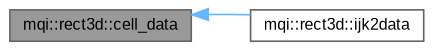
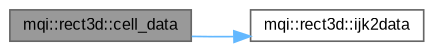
(230, 14) -> (213, 37)
